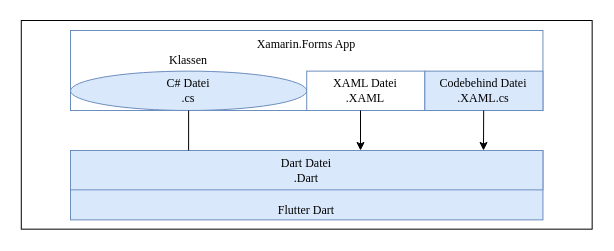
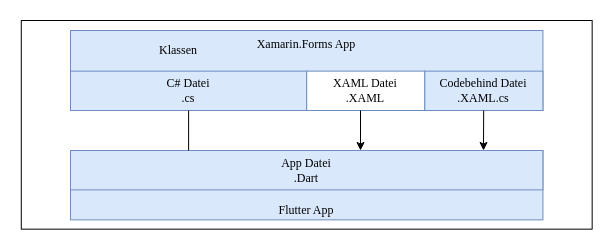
(189, 61) -> (179, 51)
(307, 71) -> (307, 71)
(189, 91) -> (189, 91)
(307, 171) -> (307, 171)
(307, 209) -> (307, 209)
